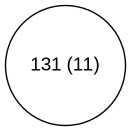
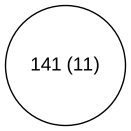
(66, 66) -> (66, 66)
